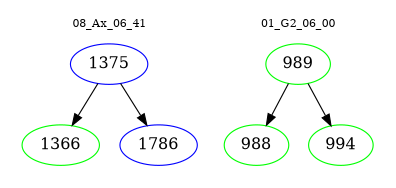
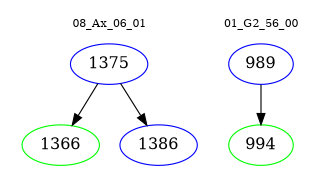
(110, 24) -> (110, 24)
(299, 24) -> (262, 24)
(298, 64) -> (261, 64)
(159, 145) -> (159, 145)
(256, 145) -> none
